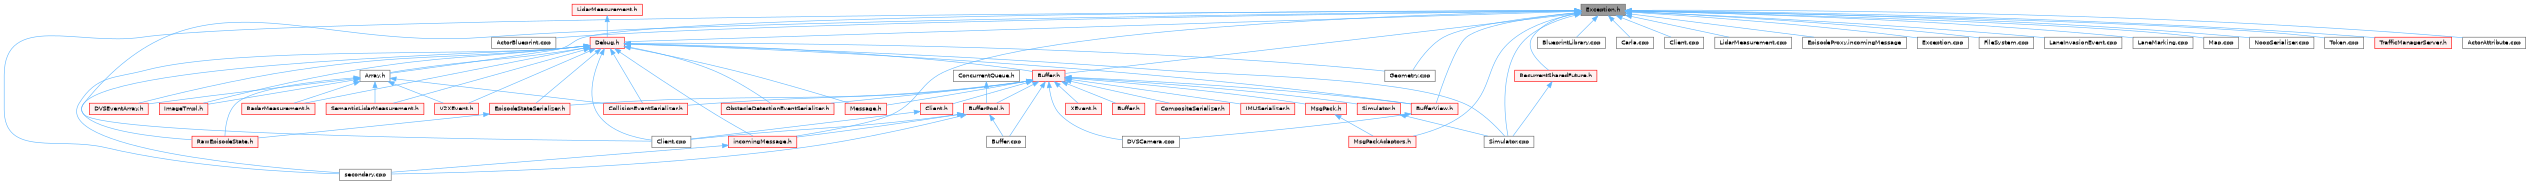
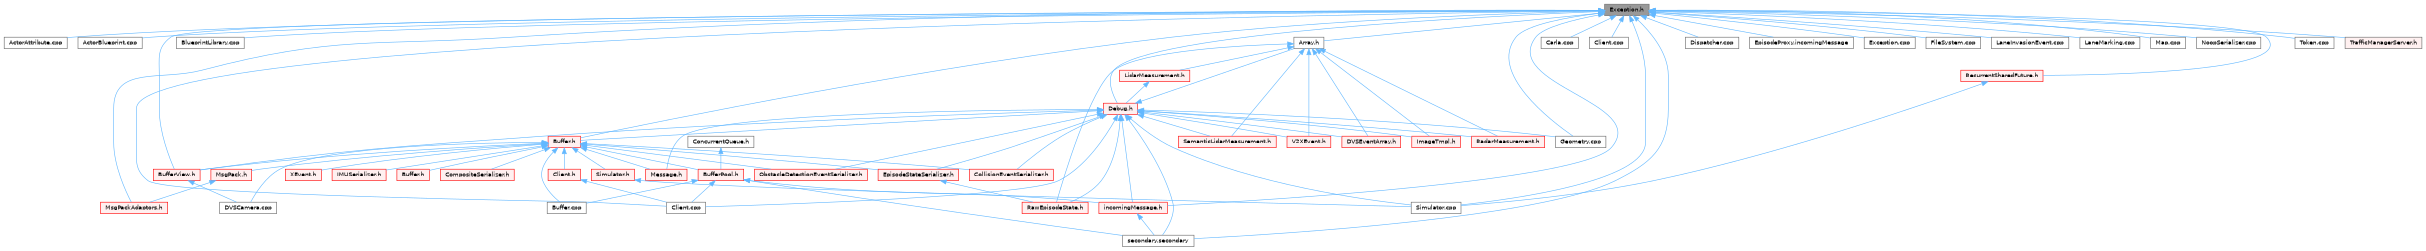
(1753, 43) -> (1712, 43)
(2413, 43) -> (2384, 43)
(505, 92) -> (1234, 59)
(365, 175) -> (1158, 241)
